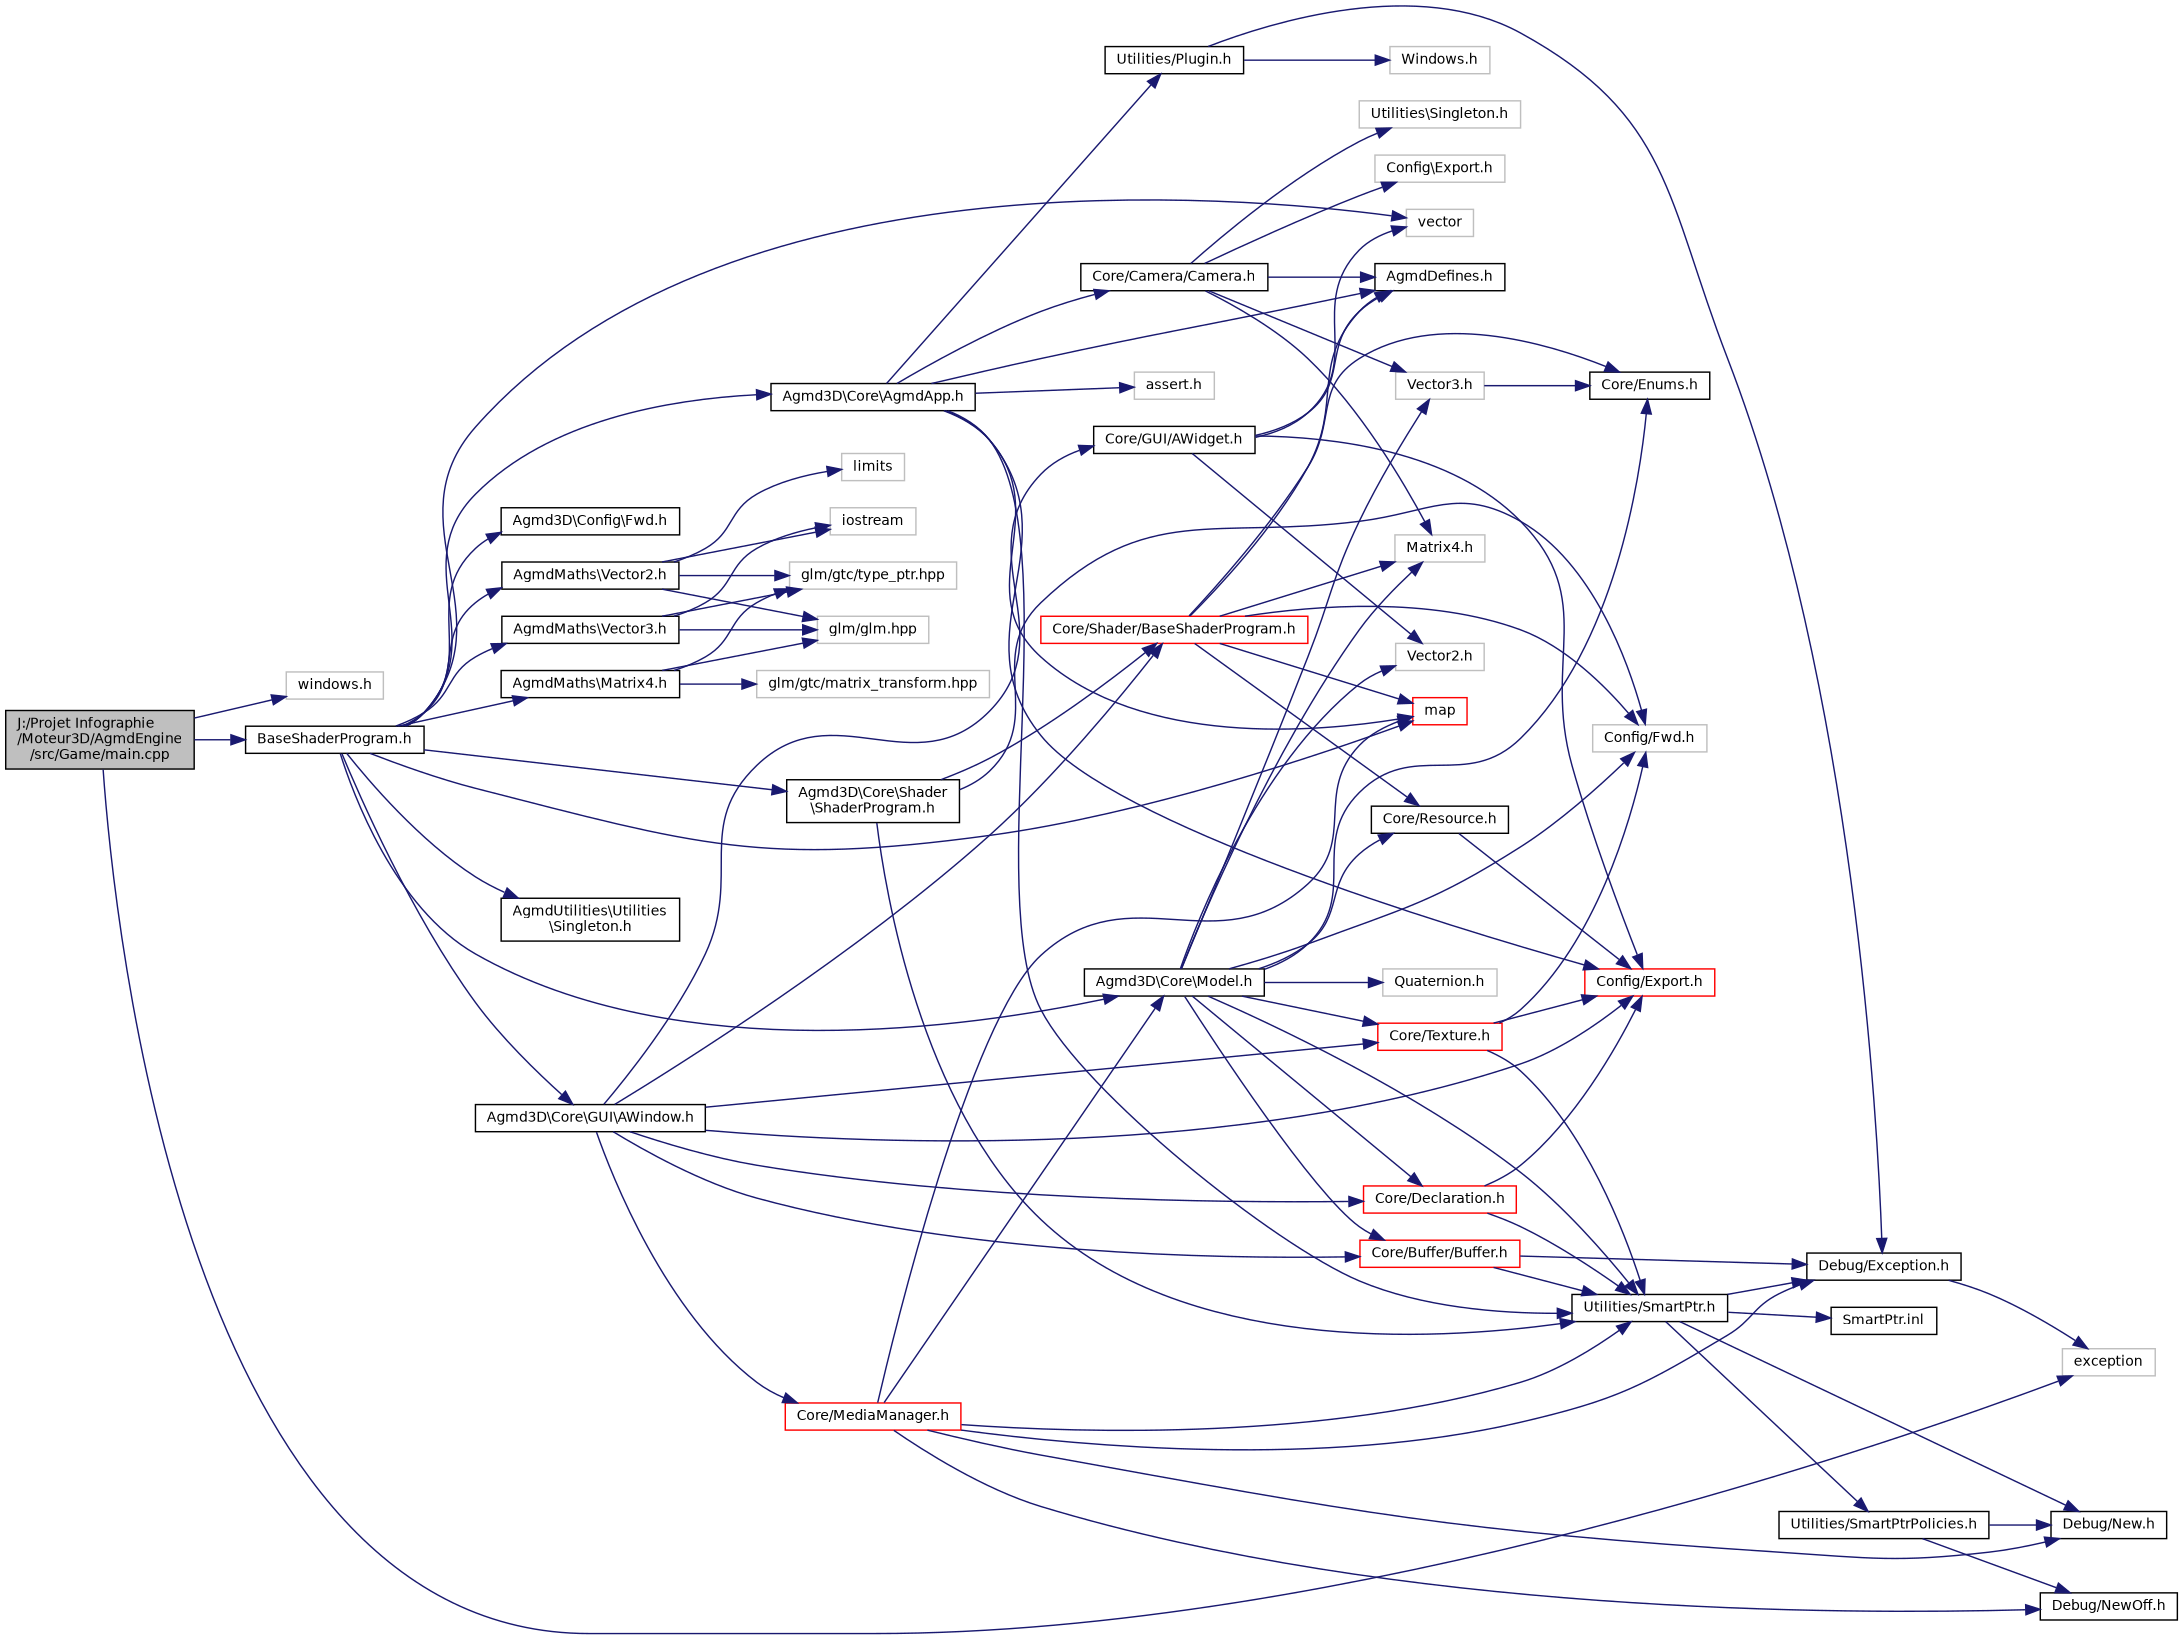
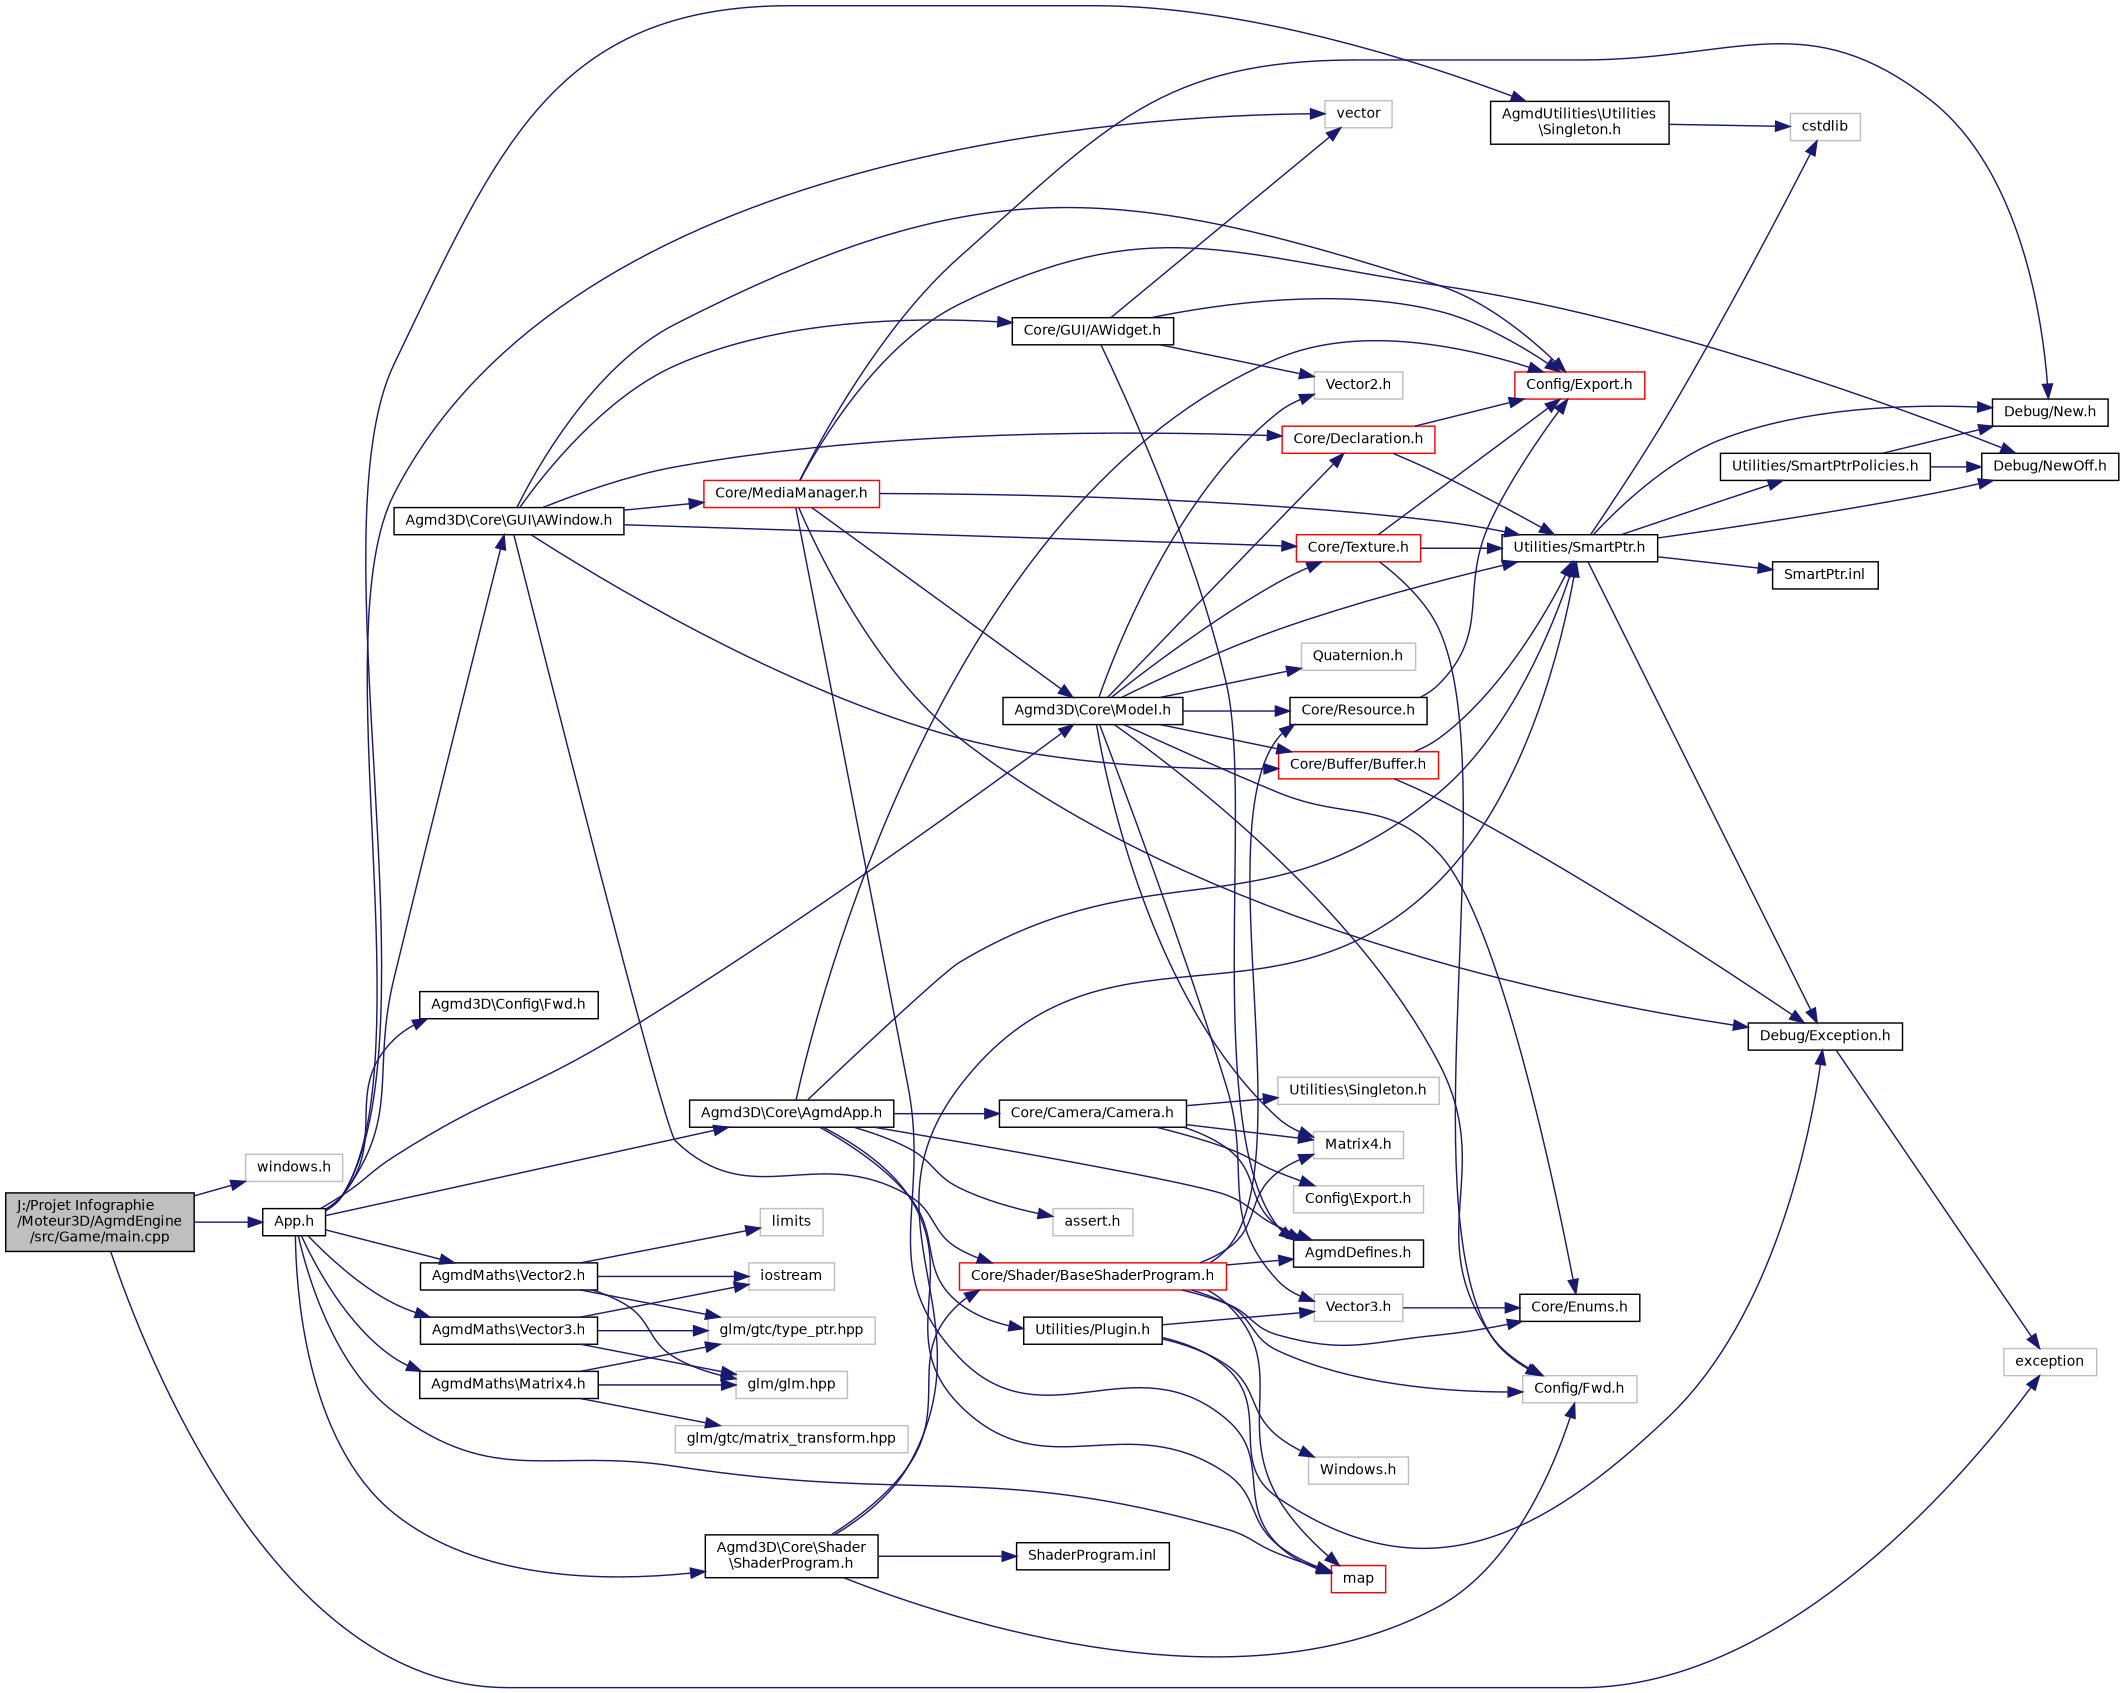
none -> (1825, 127)
(1301, 329) -> (1228, 1319)
none -> (1819, 514)
(335, 740) -> (294, 1222)
none -> (1093, 1556)
